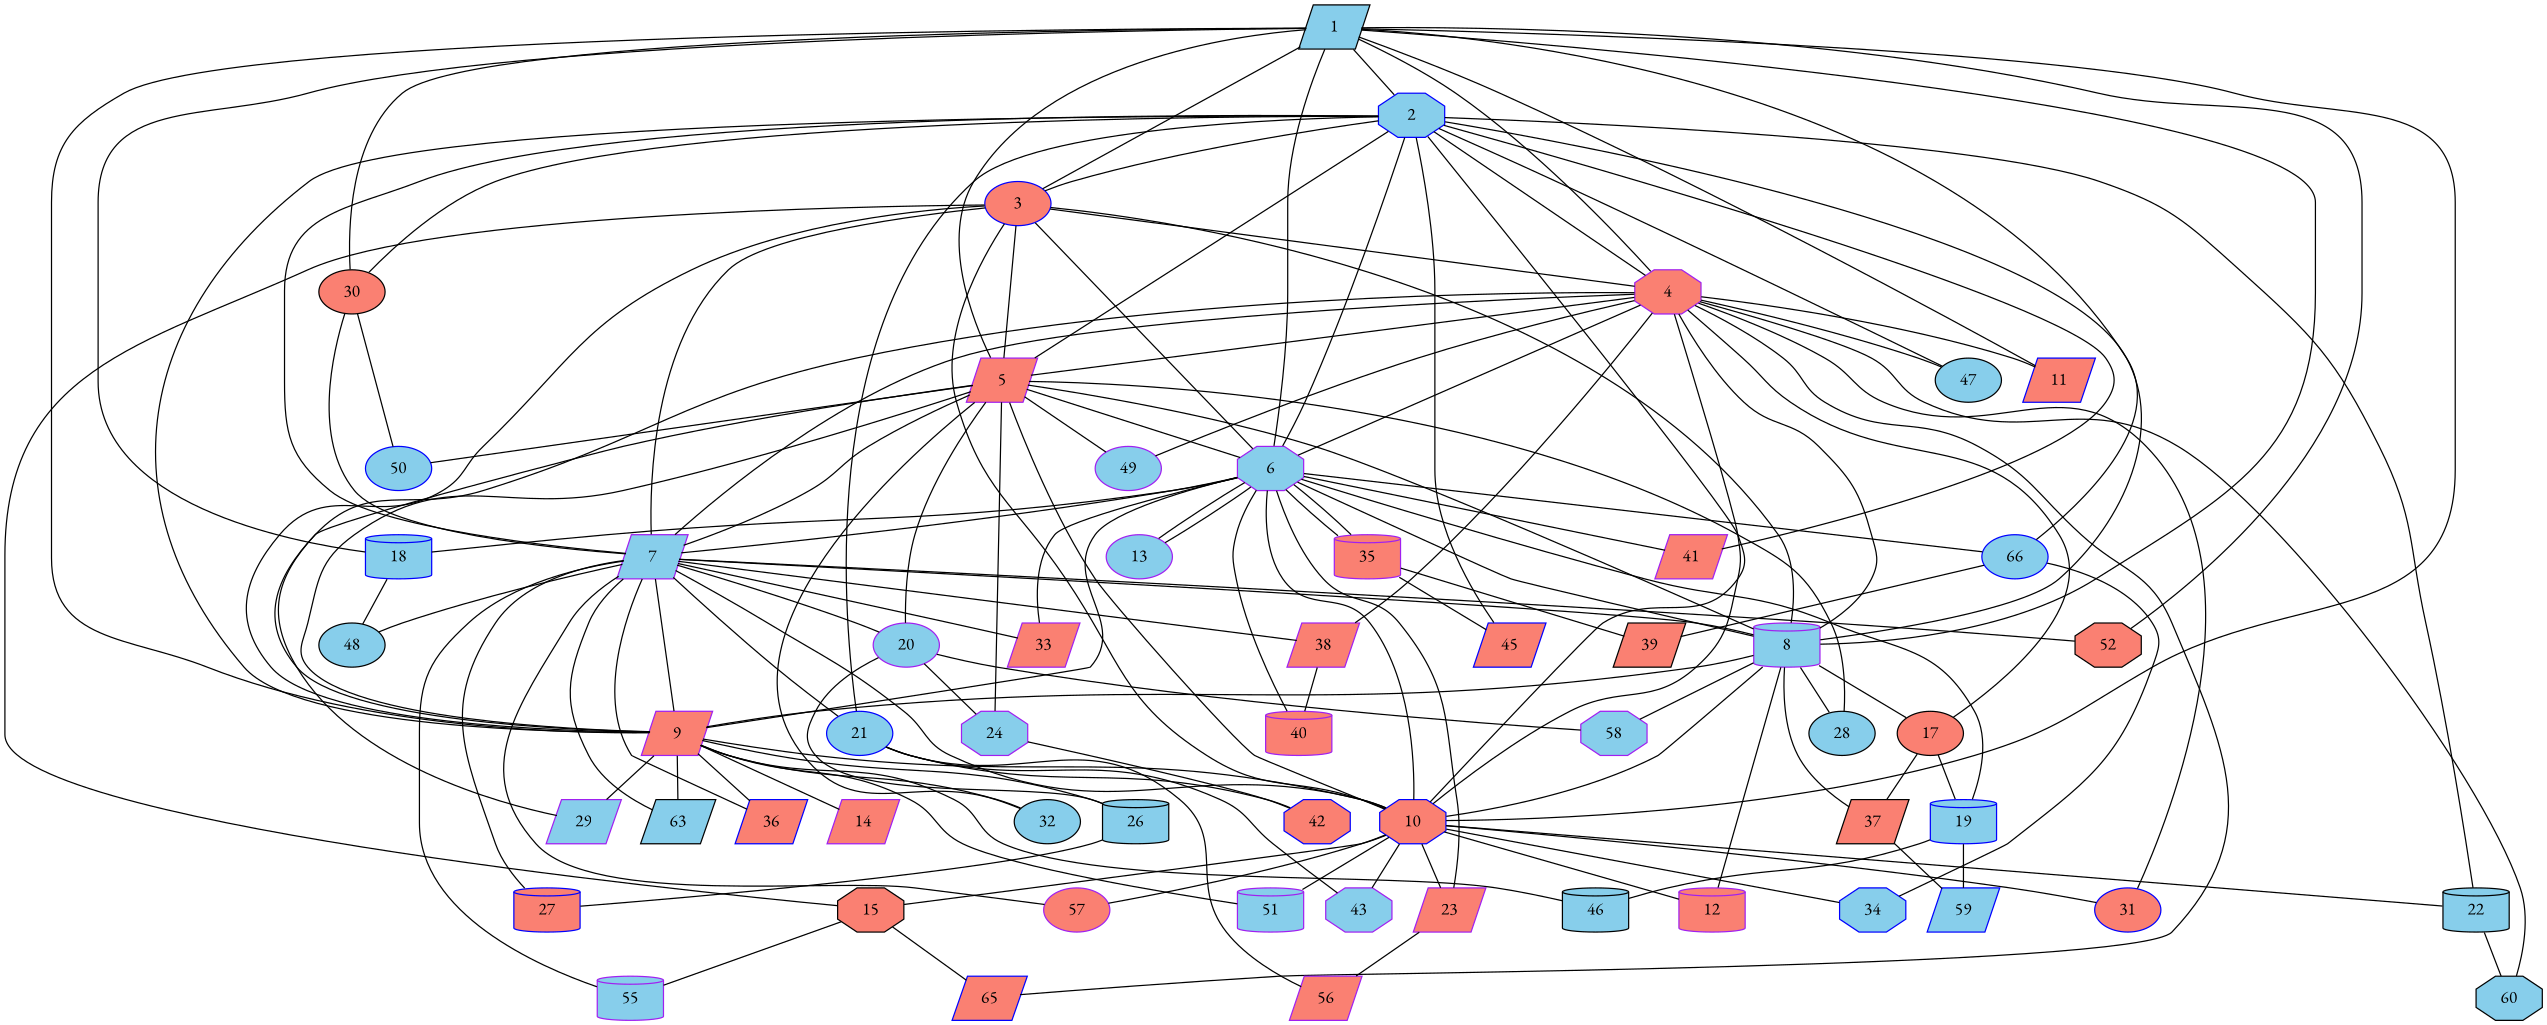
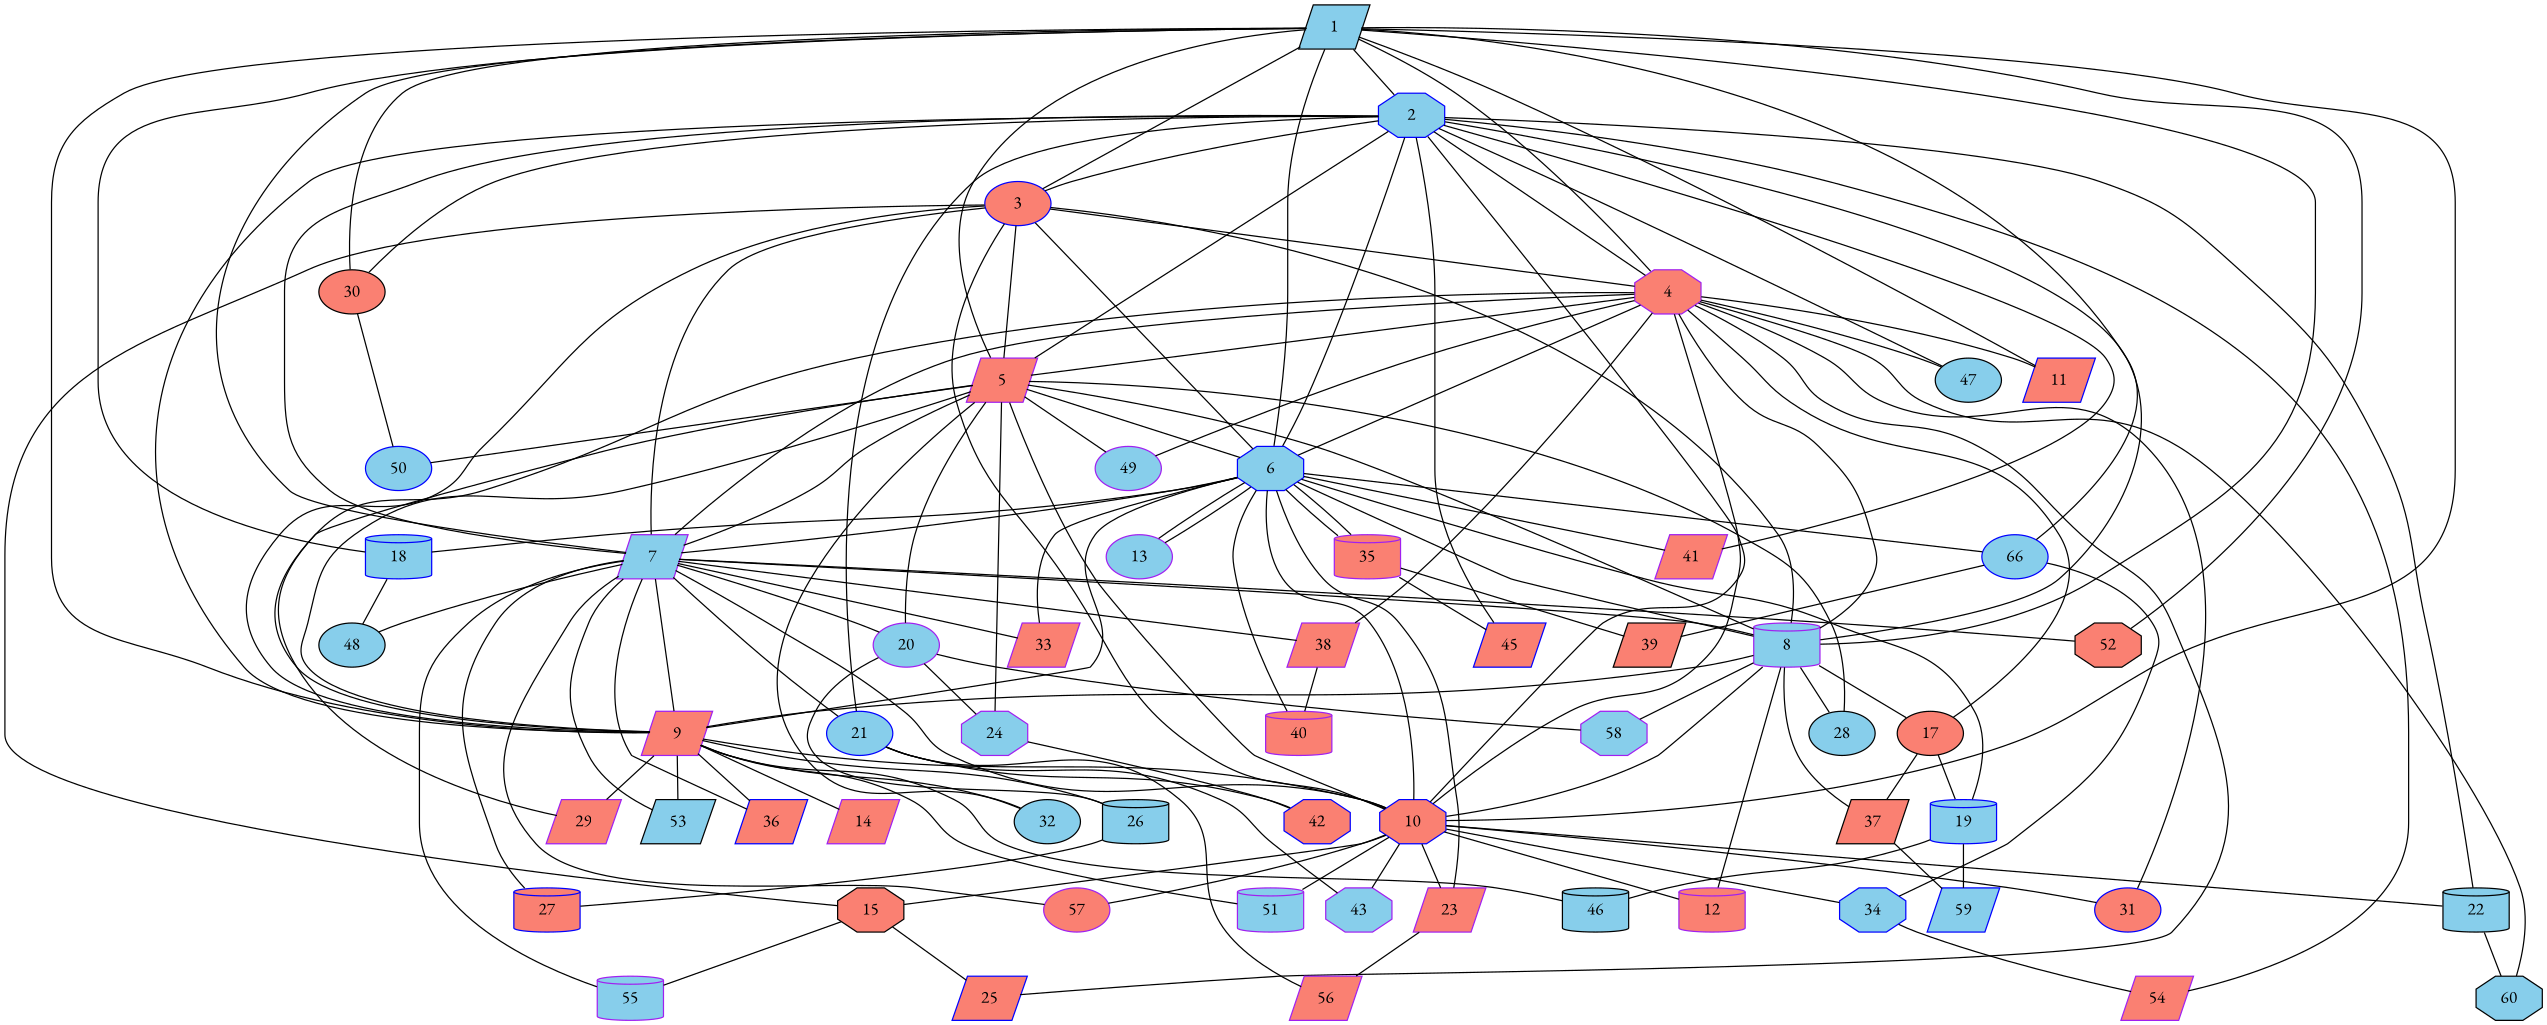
(1271, 468) -> (1271, 468)
(357, 492) -> (386, 87)
(584, 822) -> (584, 822)
(678, 822) -> (678, 822)
(990, 998) -> (990, 998)
none -> (2157, 998)
